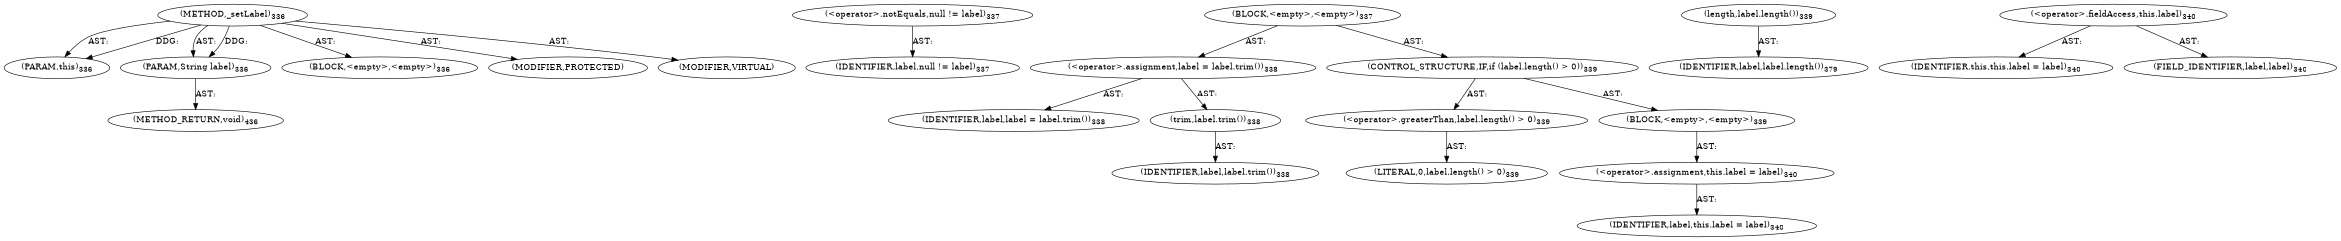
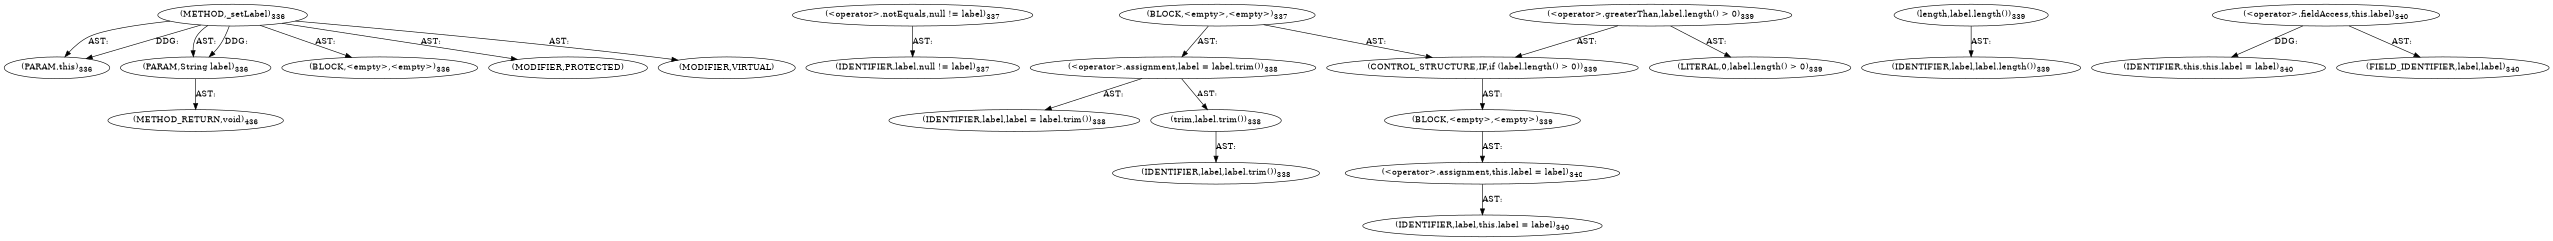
(2073, 41) -> (2288, 41)
(1831, 67) -> (2044, 67)
(1466, 92) -> (1570, 41)
